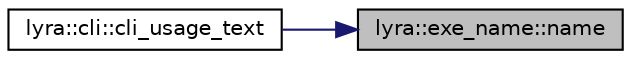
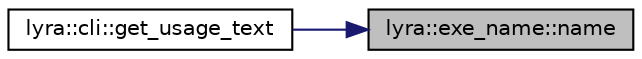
(145, 30) -> (150, 30)
